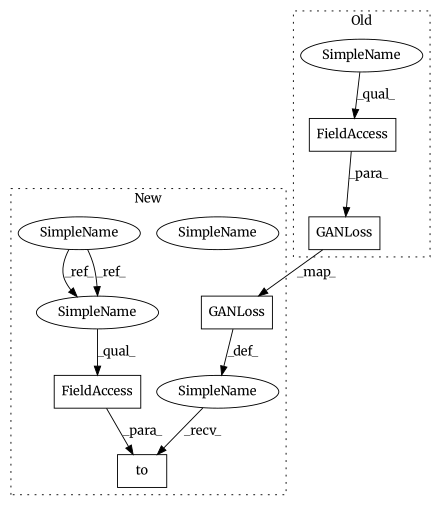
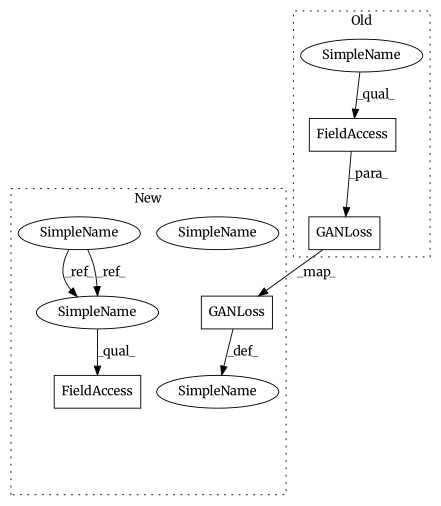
(142, 471) -> none
